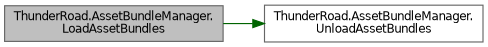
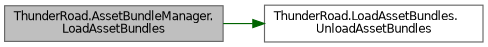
(374, 24) -> (374, 24)
